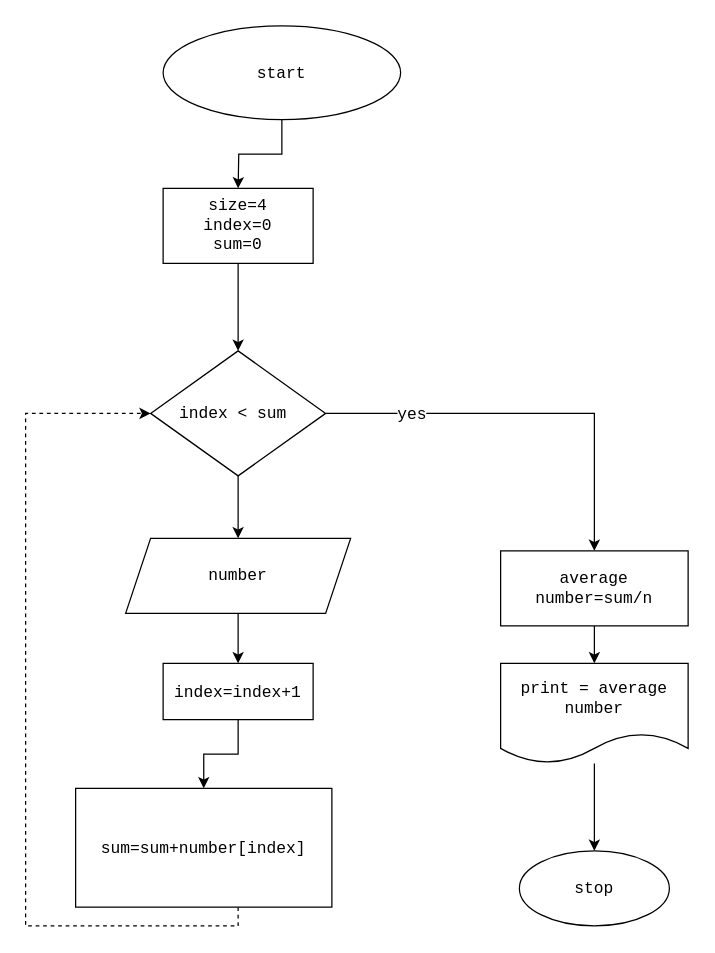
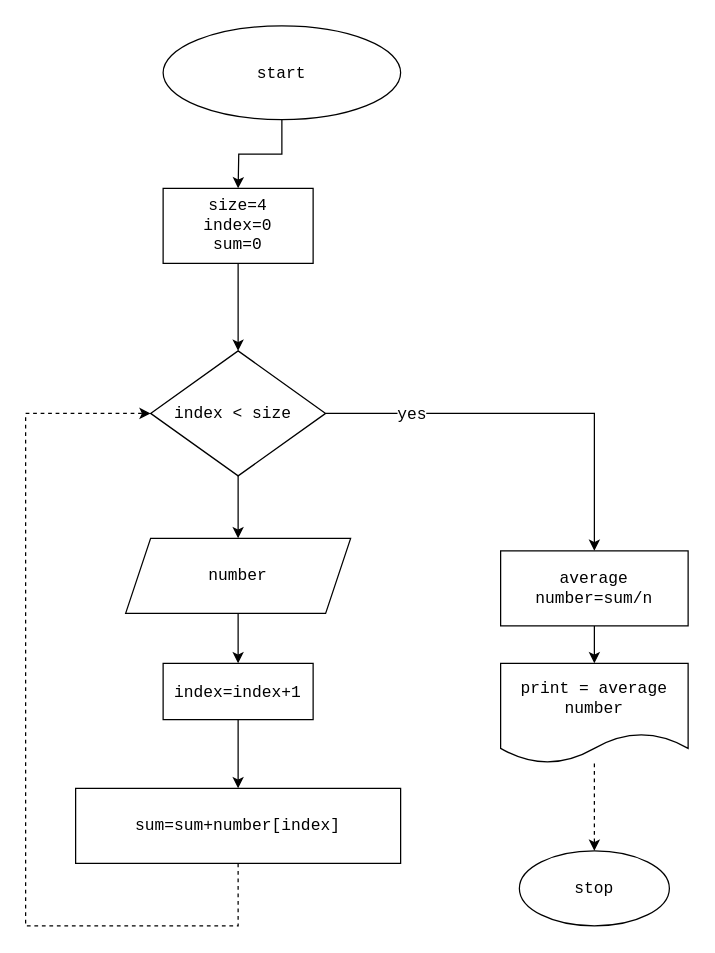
(238, 413) -> (238, 413)
(594, 801) -> (594, 801)
(204, 848) -> (238, 826)
